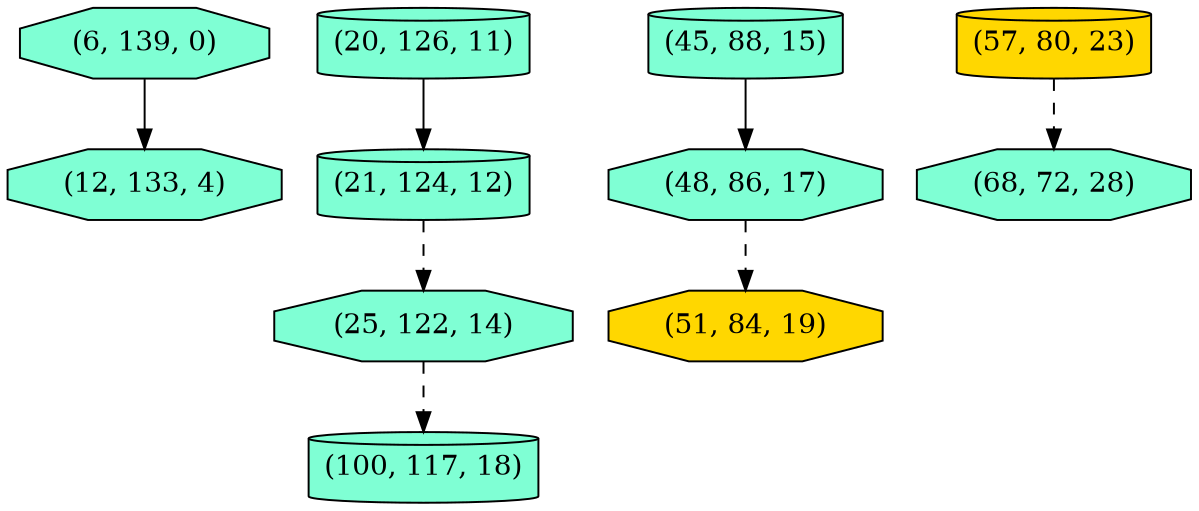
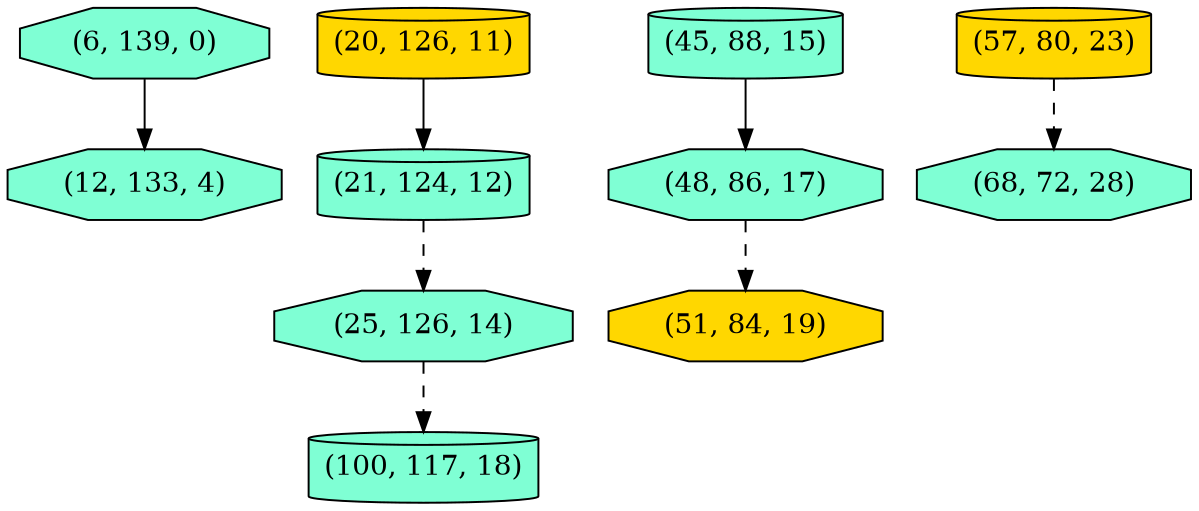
(424, 43) -> (424, 43)
(424, 326) -> (424, 326)
